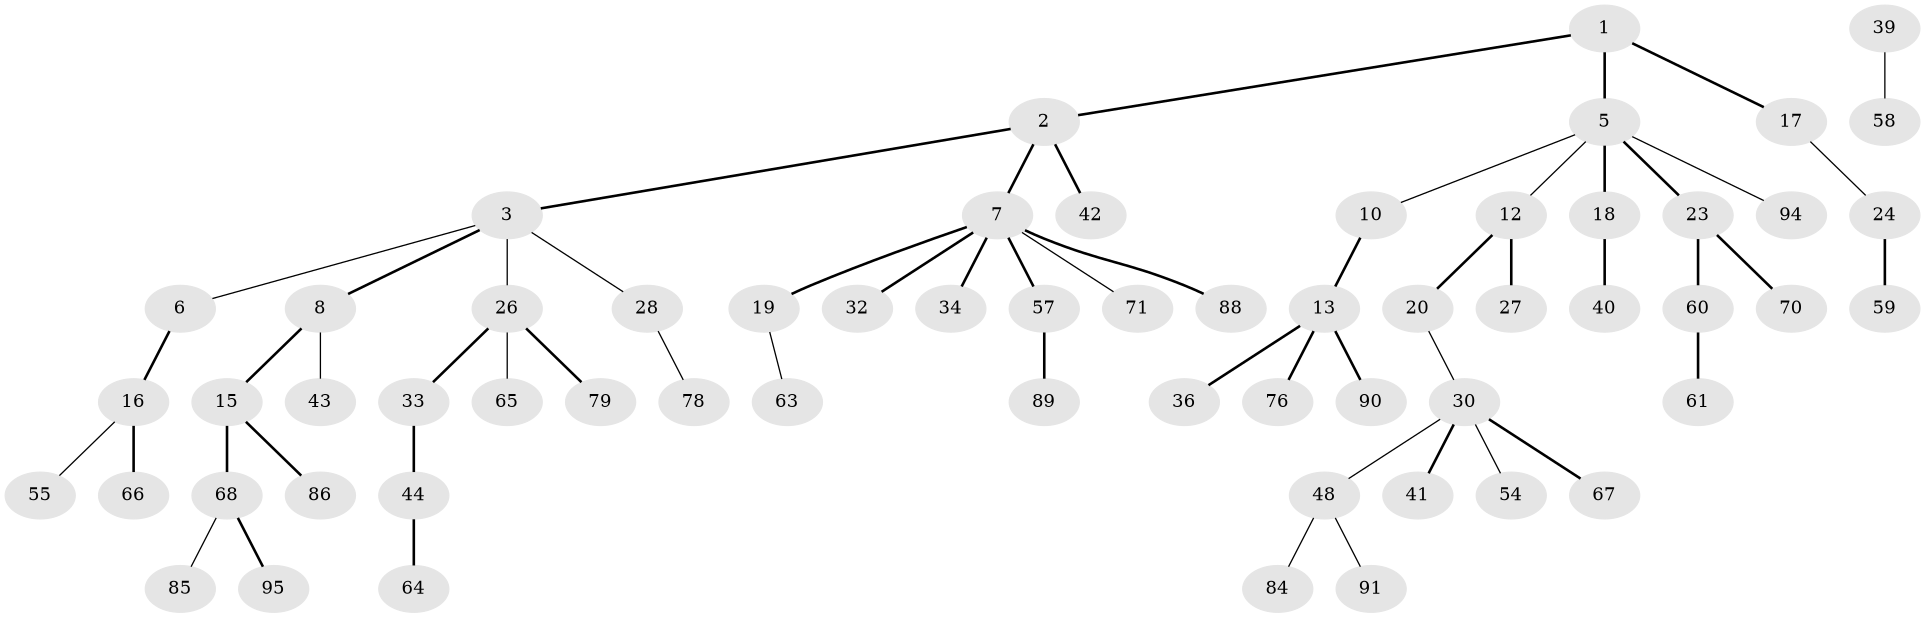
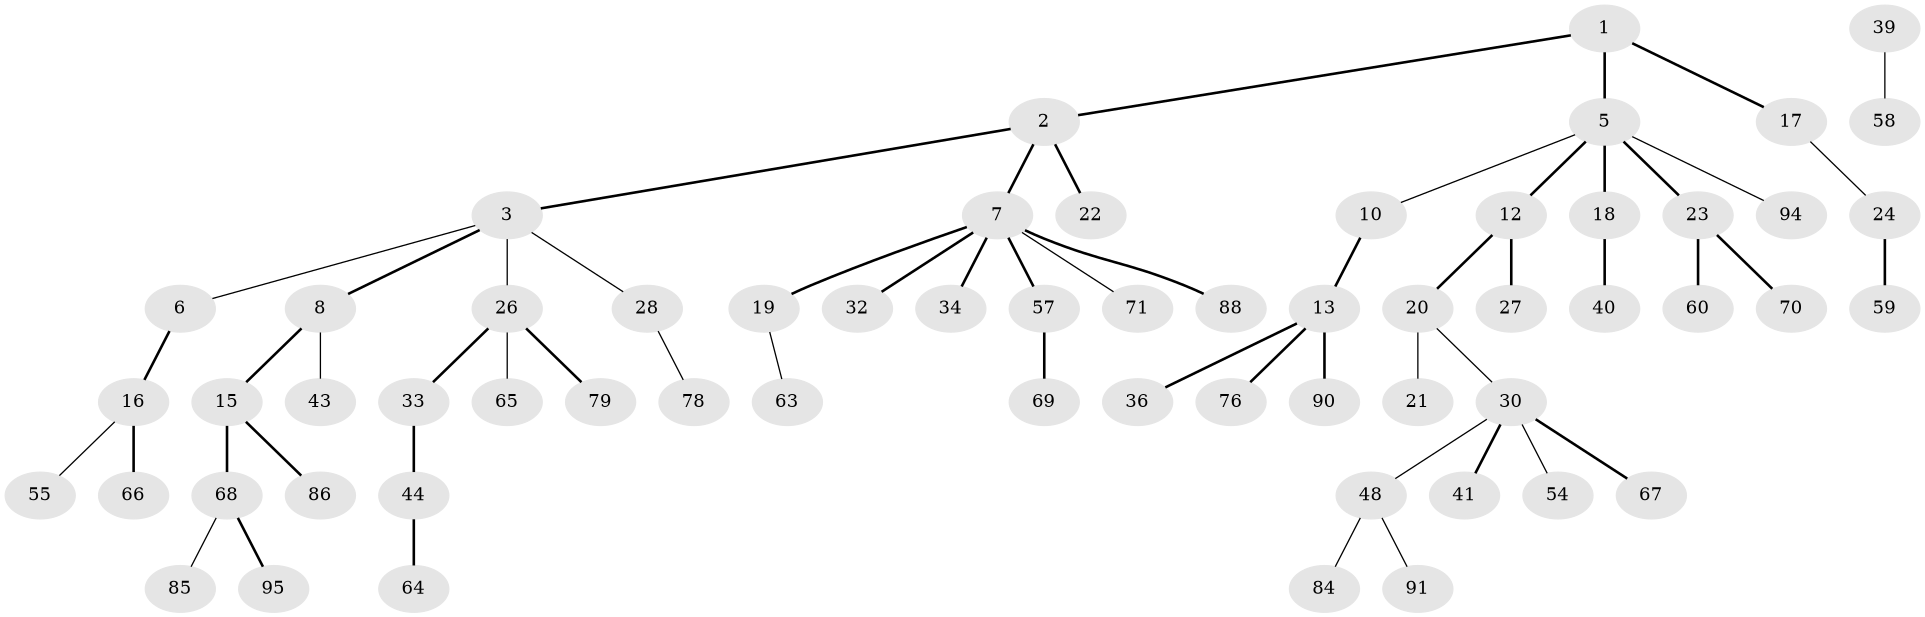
(1558, 169) -> (1558, 169)
(1091, 215) -> (1091, 215)
(1044, 402) -> (1044, 402)
none -> (1418, 402)
(1698, 402) -> none
